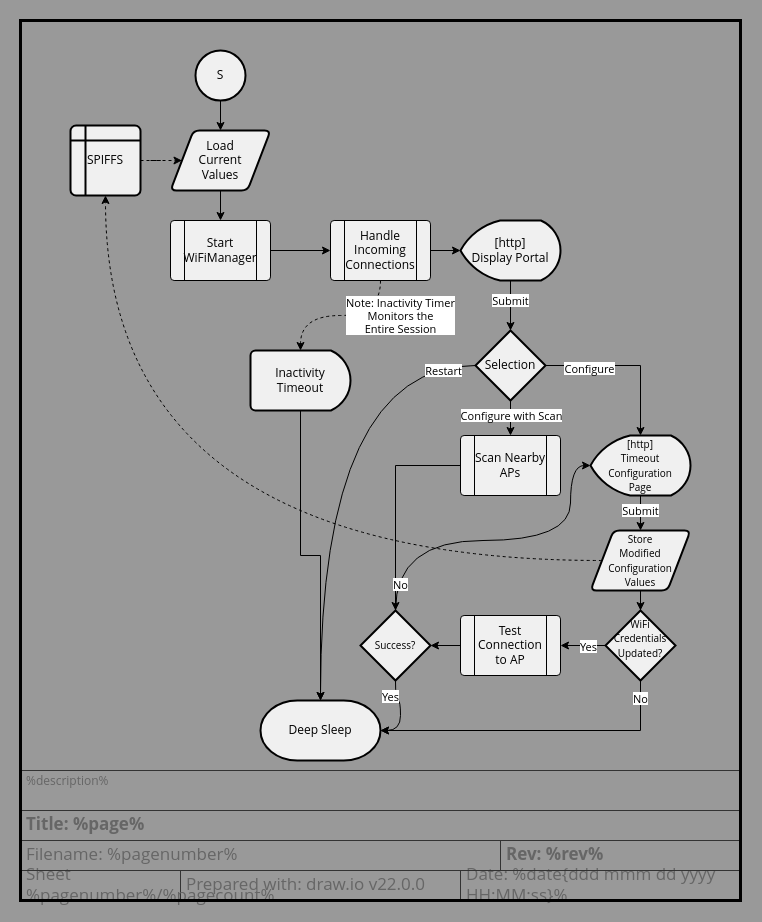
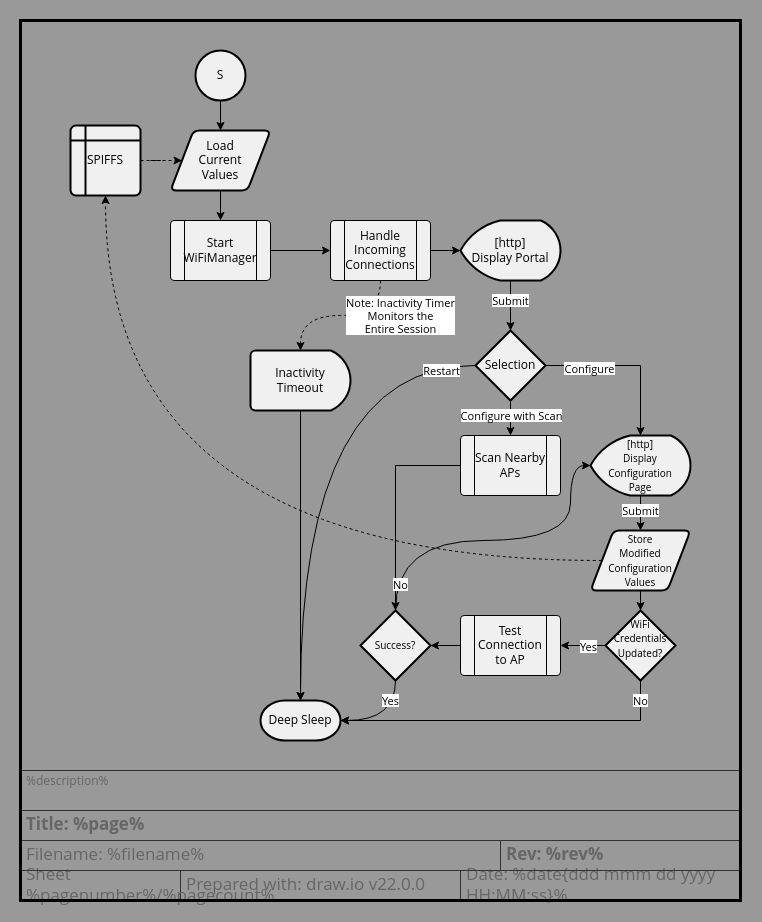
(641, 466) -> (641, 466)
(321, 731) -> (301, 721)
(122, 855) -> (108, 855)
